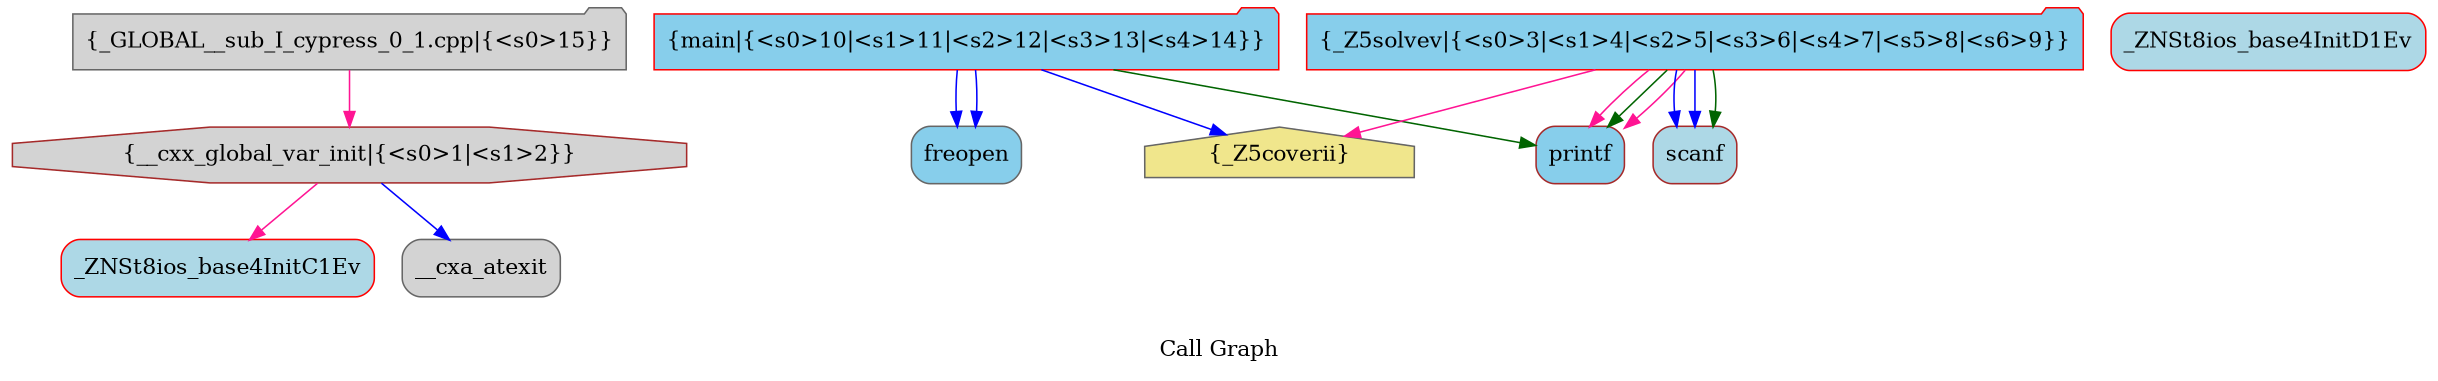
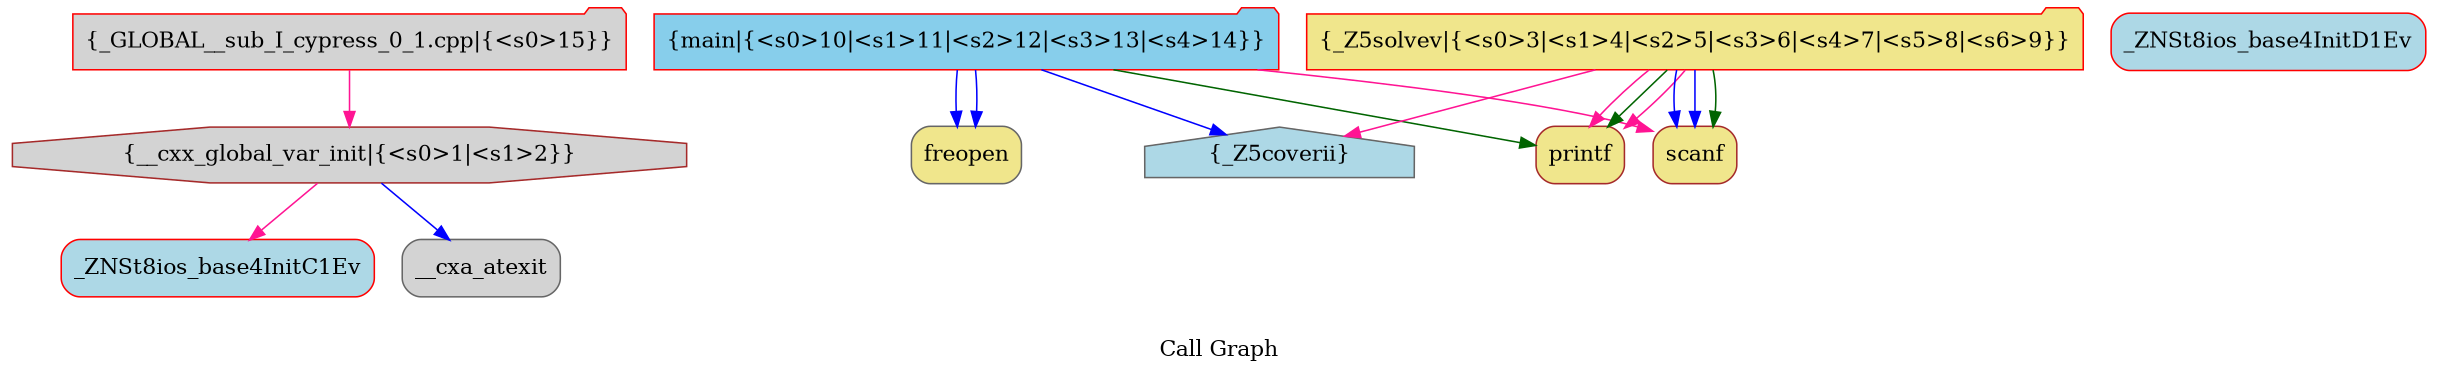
(350, 42) -> (350, 42)
(1695, 42) -> (1695, 42)
none -> (1449, 92)
(966, 155) -> (966, 155)
(1280, 155) -> (1280, 155)
(1580, 155) -> (1580, 155)
(1695, 155) -> (1695, 155)
